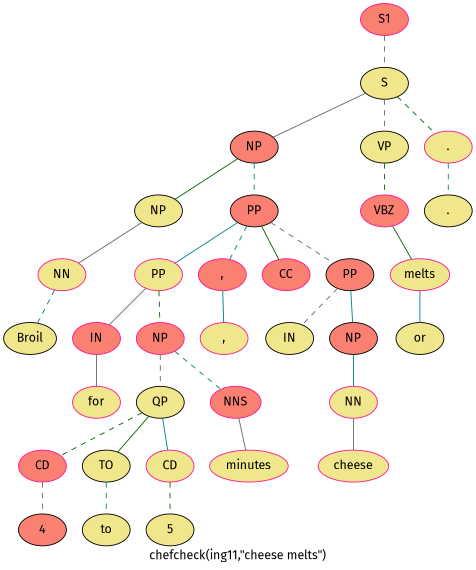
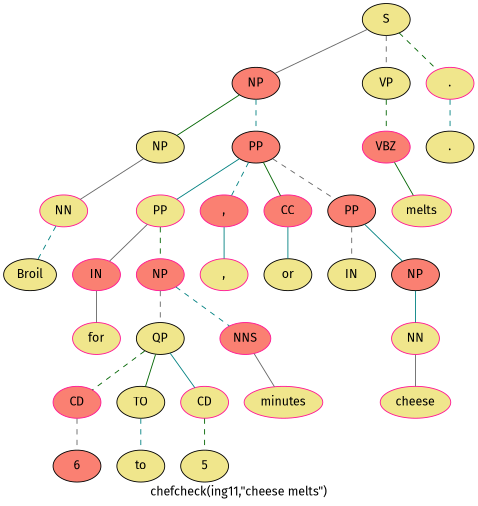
(384, 19) -> none
(420, 307) -> (288, 243)
(42, 530) -> (77, 466)
